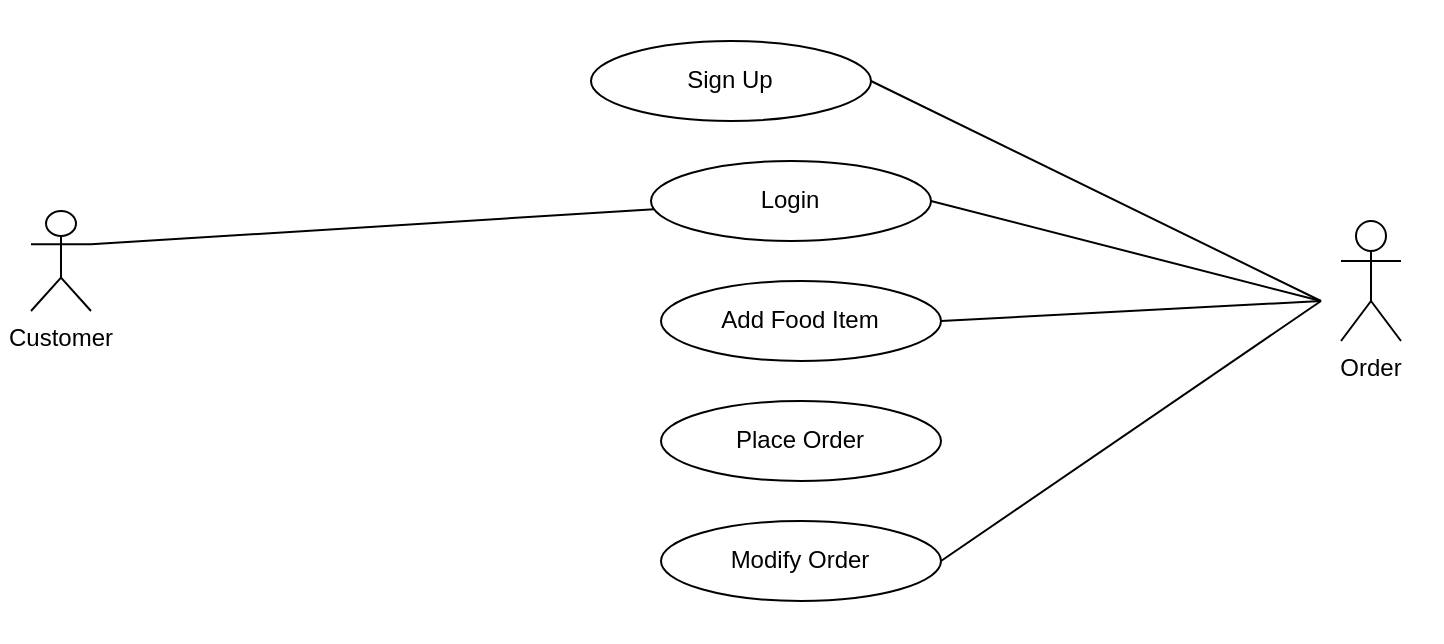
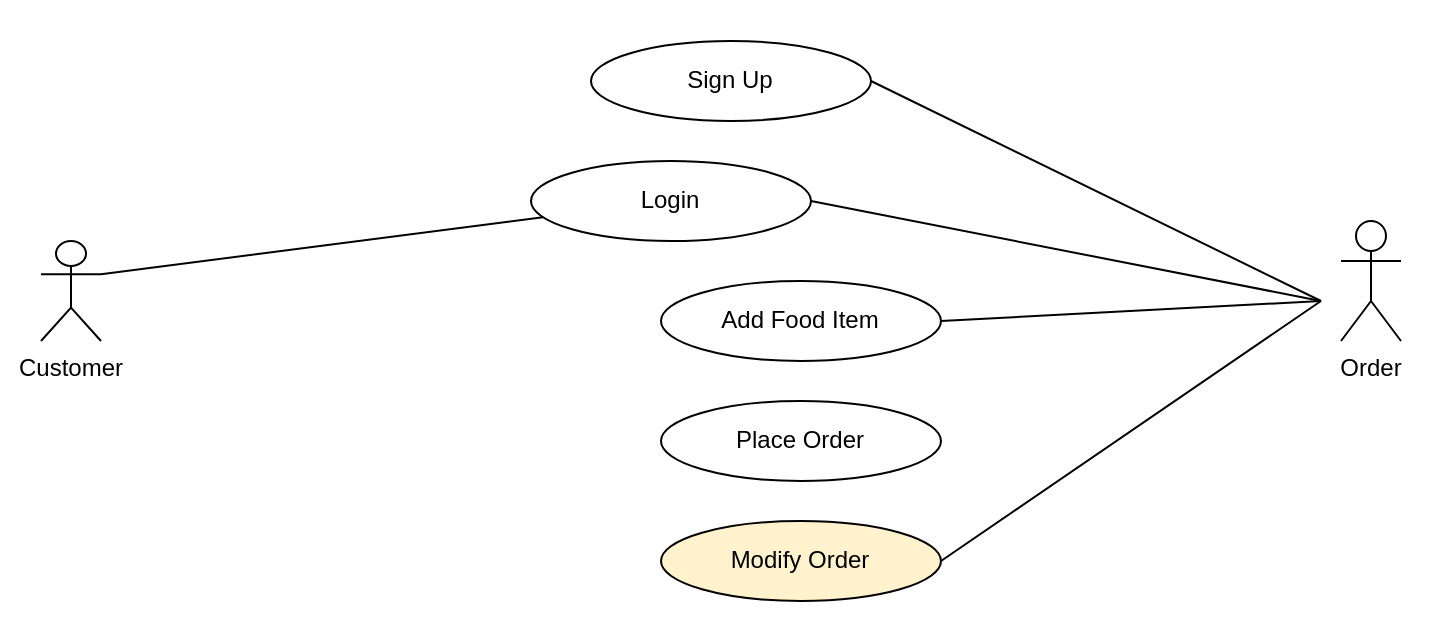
(791, 201) -> (671, 201)
(61, 261) -> (71, 291)
(801, 561) -> (801, 561)
